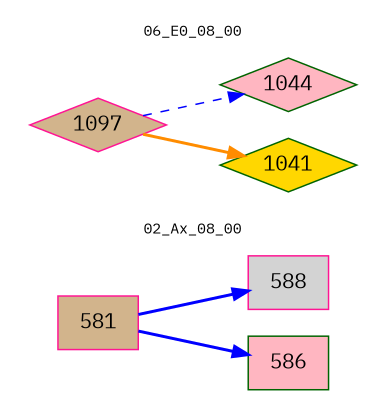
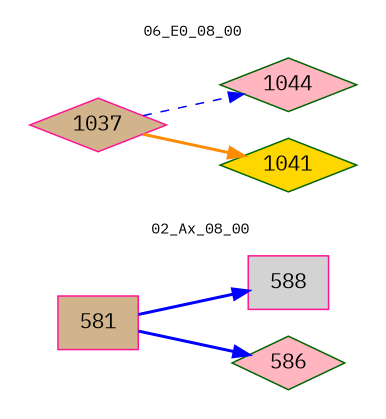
(98, 125) -> (98, 125)
(288, 363) -> (288, 363)
